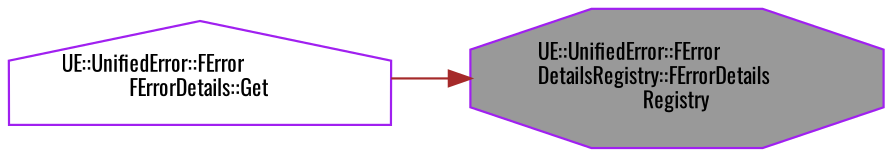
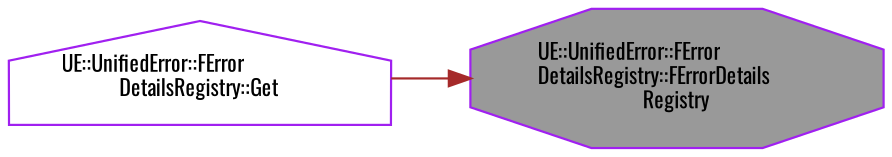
(200, 78) -> (200, 78)
